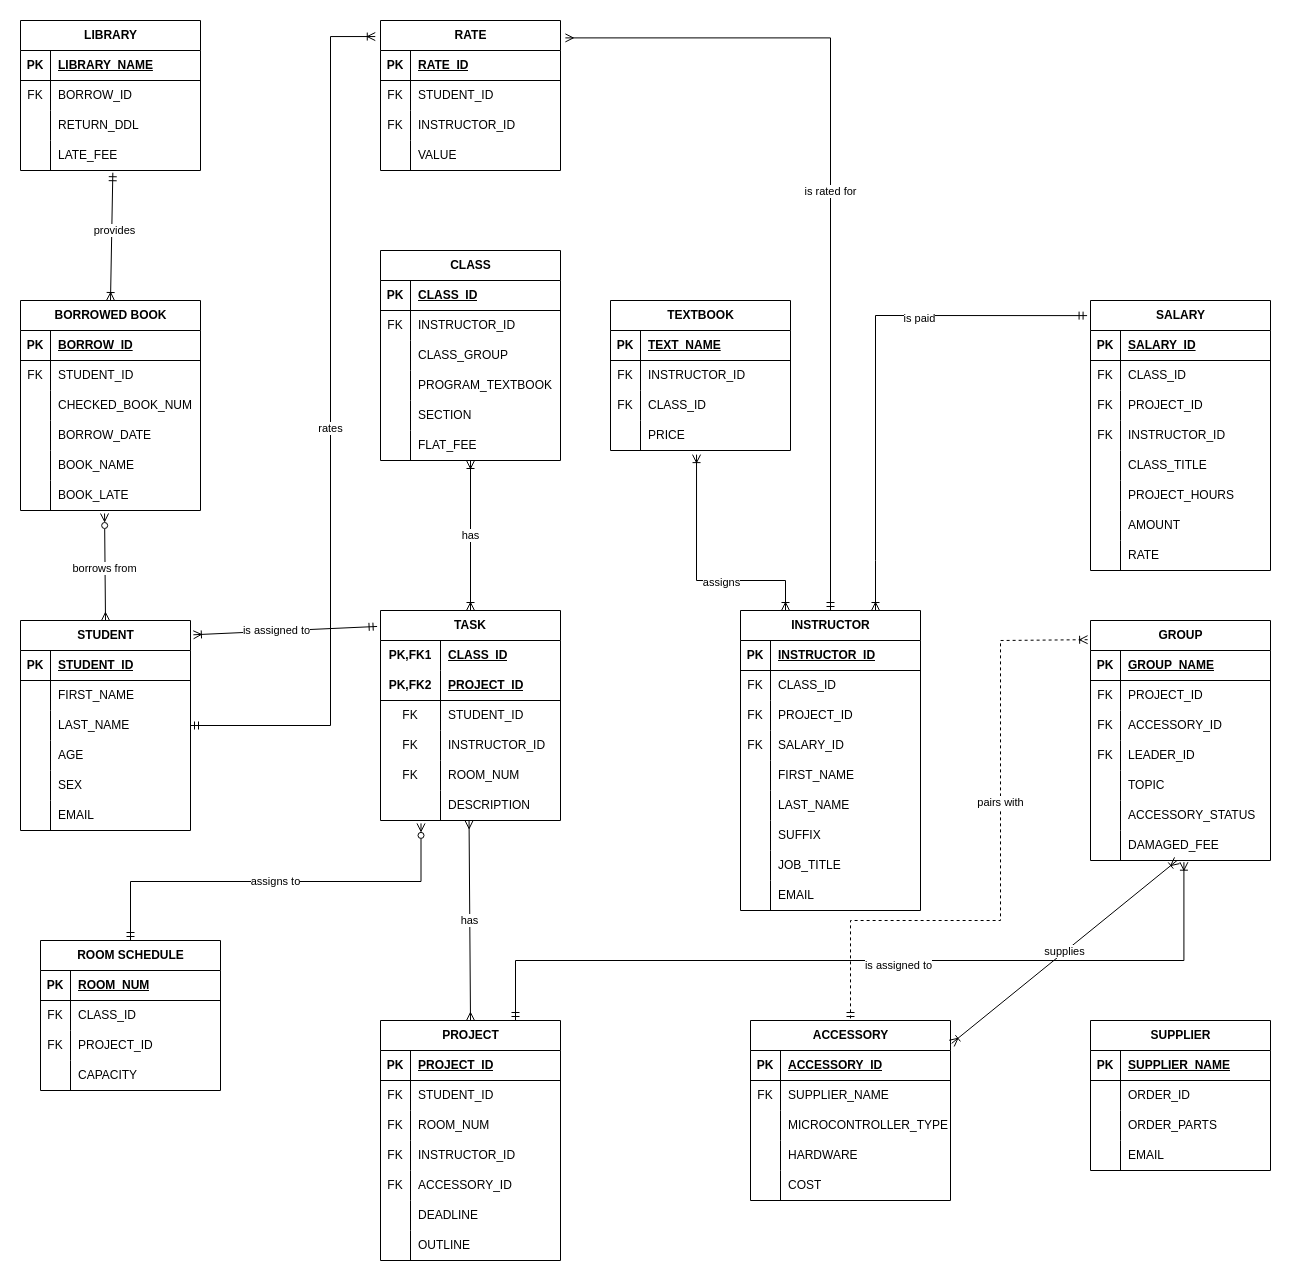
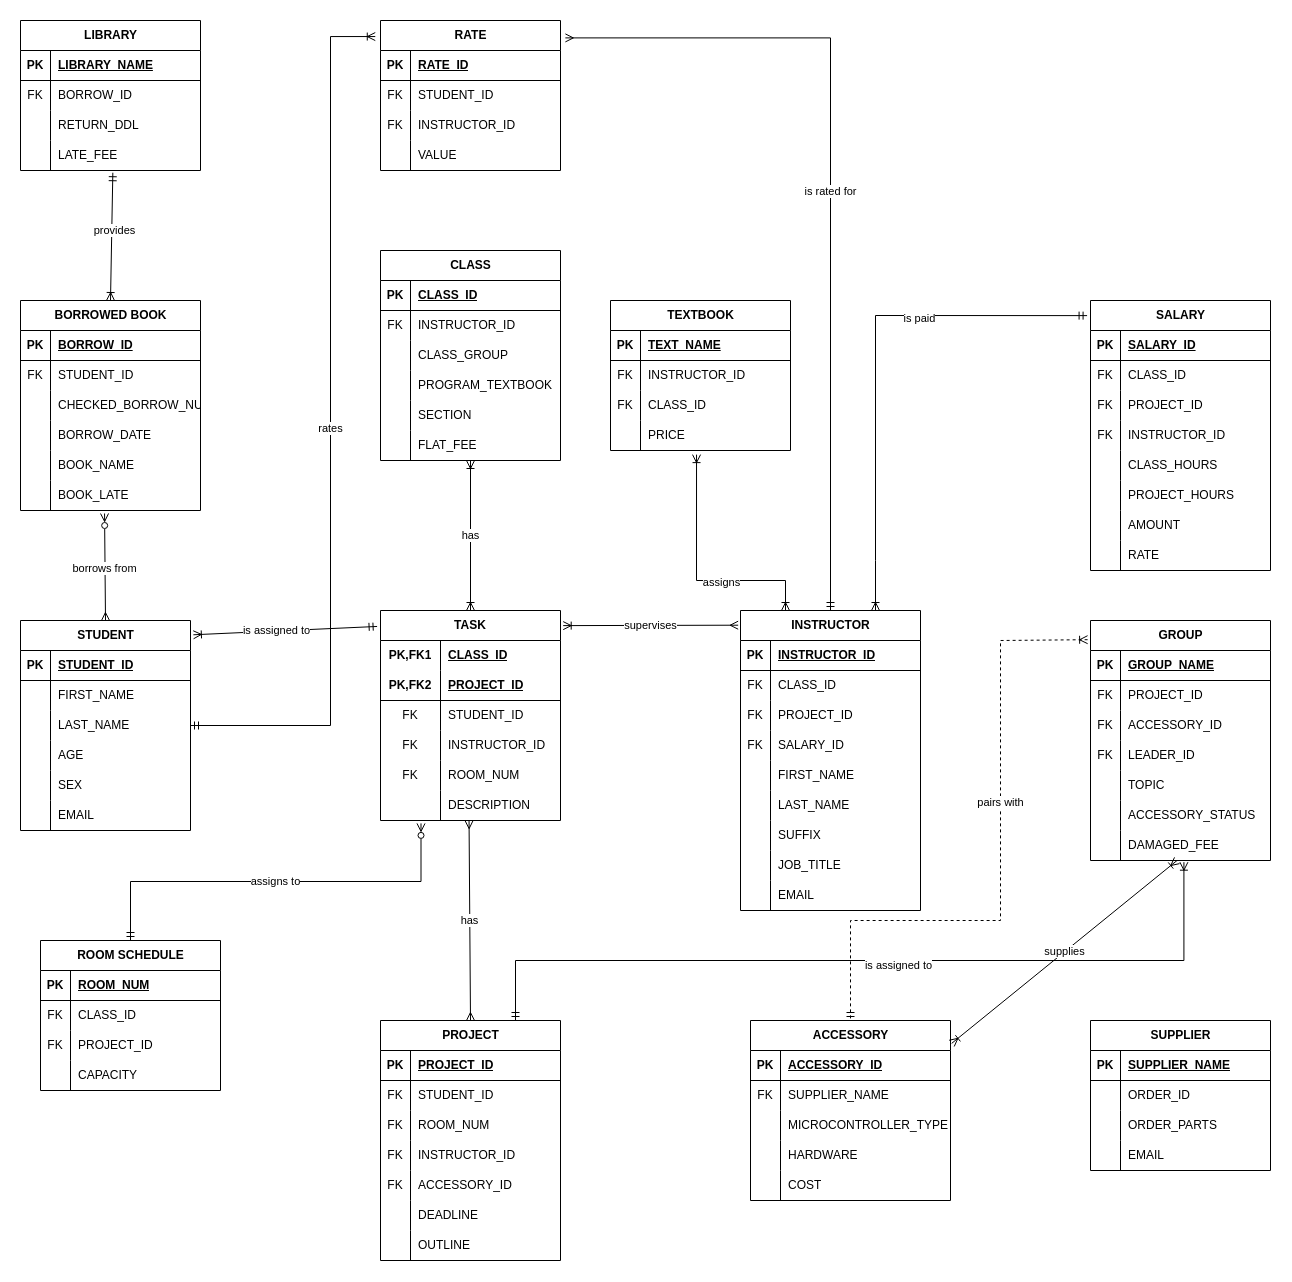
(112, 406) -> (119, 406)
(1165, 466) -> (1165, 466)
none -> (651, 625)
